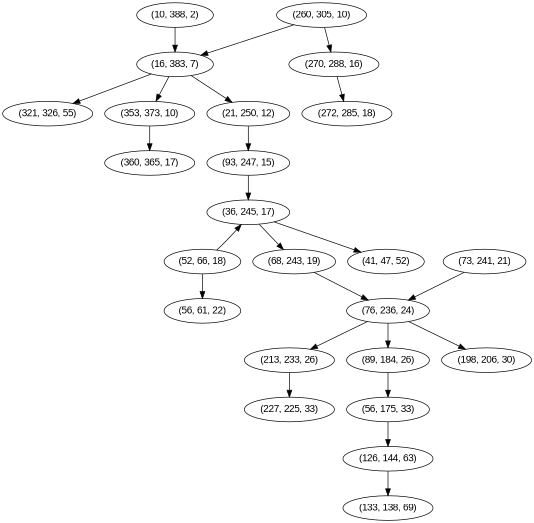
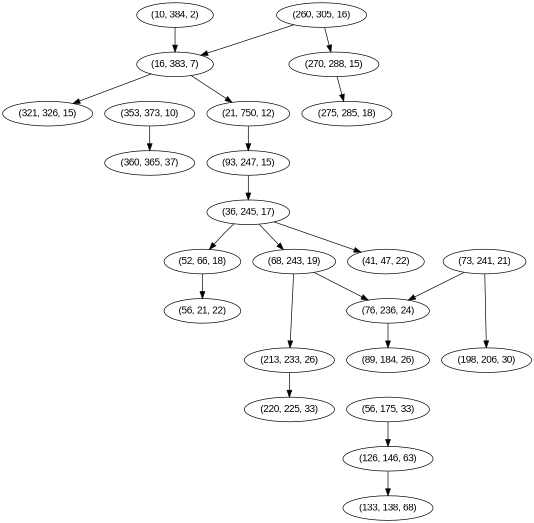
(175, 15) -> (175, 15)
(322, 15) -> (322, 15)
(334, 64) -> (334, 64)
(164, 86) -> none
(48, 114) -> (48, 114)
(248, 114) -> (248, 114)
(347, 114) -> (347, 114)
(150, 163) -> (150, 163)
(227, 240) -> (224, 234)
(386, 262) -> (386, 262)
(202, 311) -> (202, 311)
(342, 334) -> (292, 307)
(434, 334) -> (485, 307)
(388, 381) -> none
(289, 409) -> (289, 409)
(388, 459) -> (388, 459)
(388, 508) -> (388, 508)
